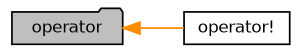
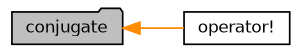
(67, 28) -> (67, 28)
